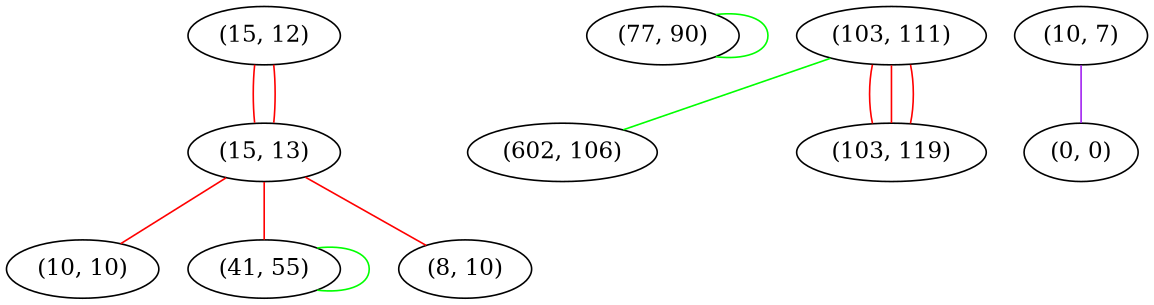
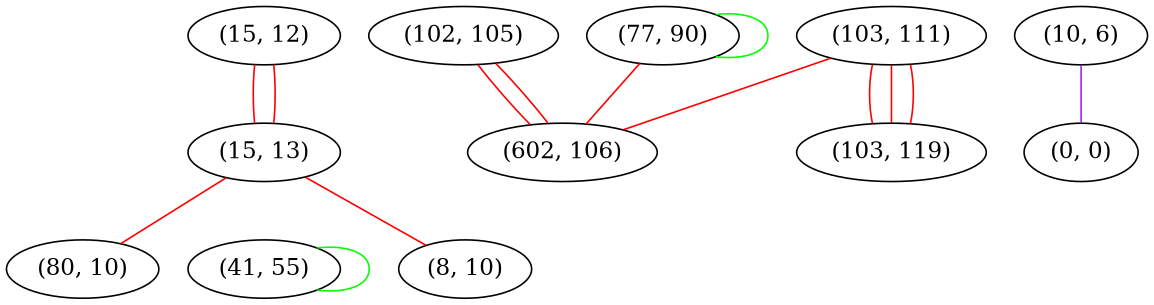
none -> (464, 36)
(1081, 36) -> (1081, 36)
none -> (613, 94)
(727, 94) -> (727, 94)
(264, 211) -> none
(83, 269) -> (83, 269)
